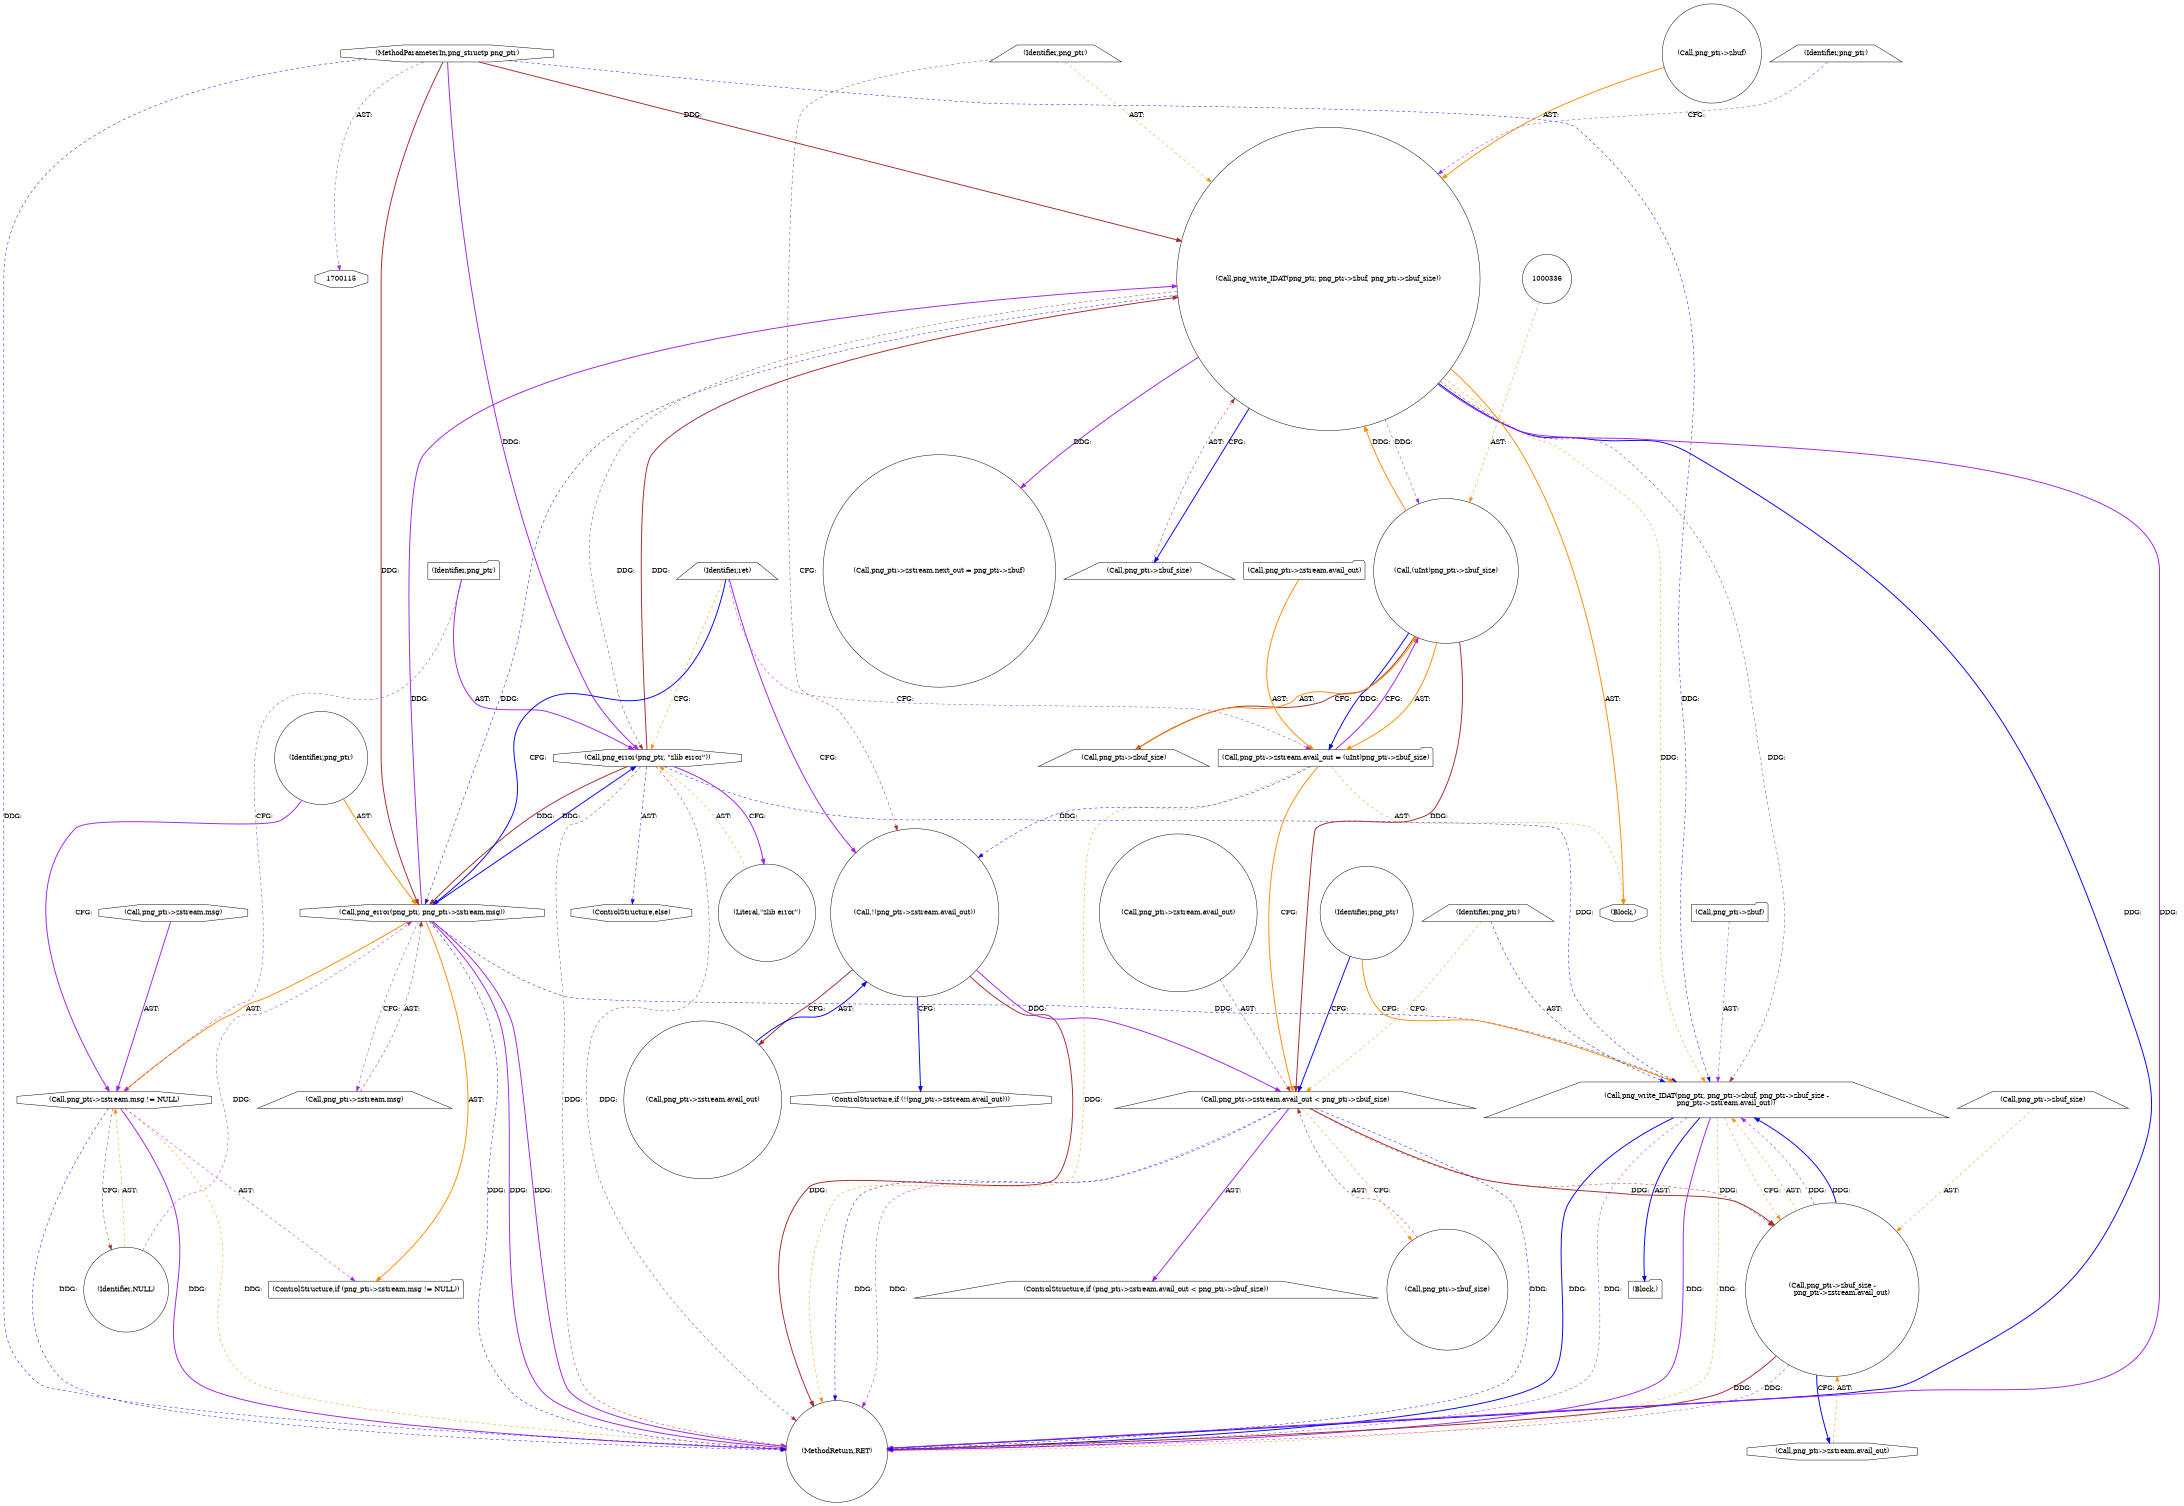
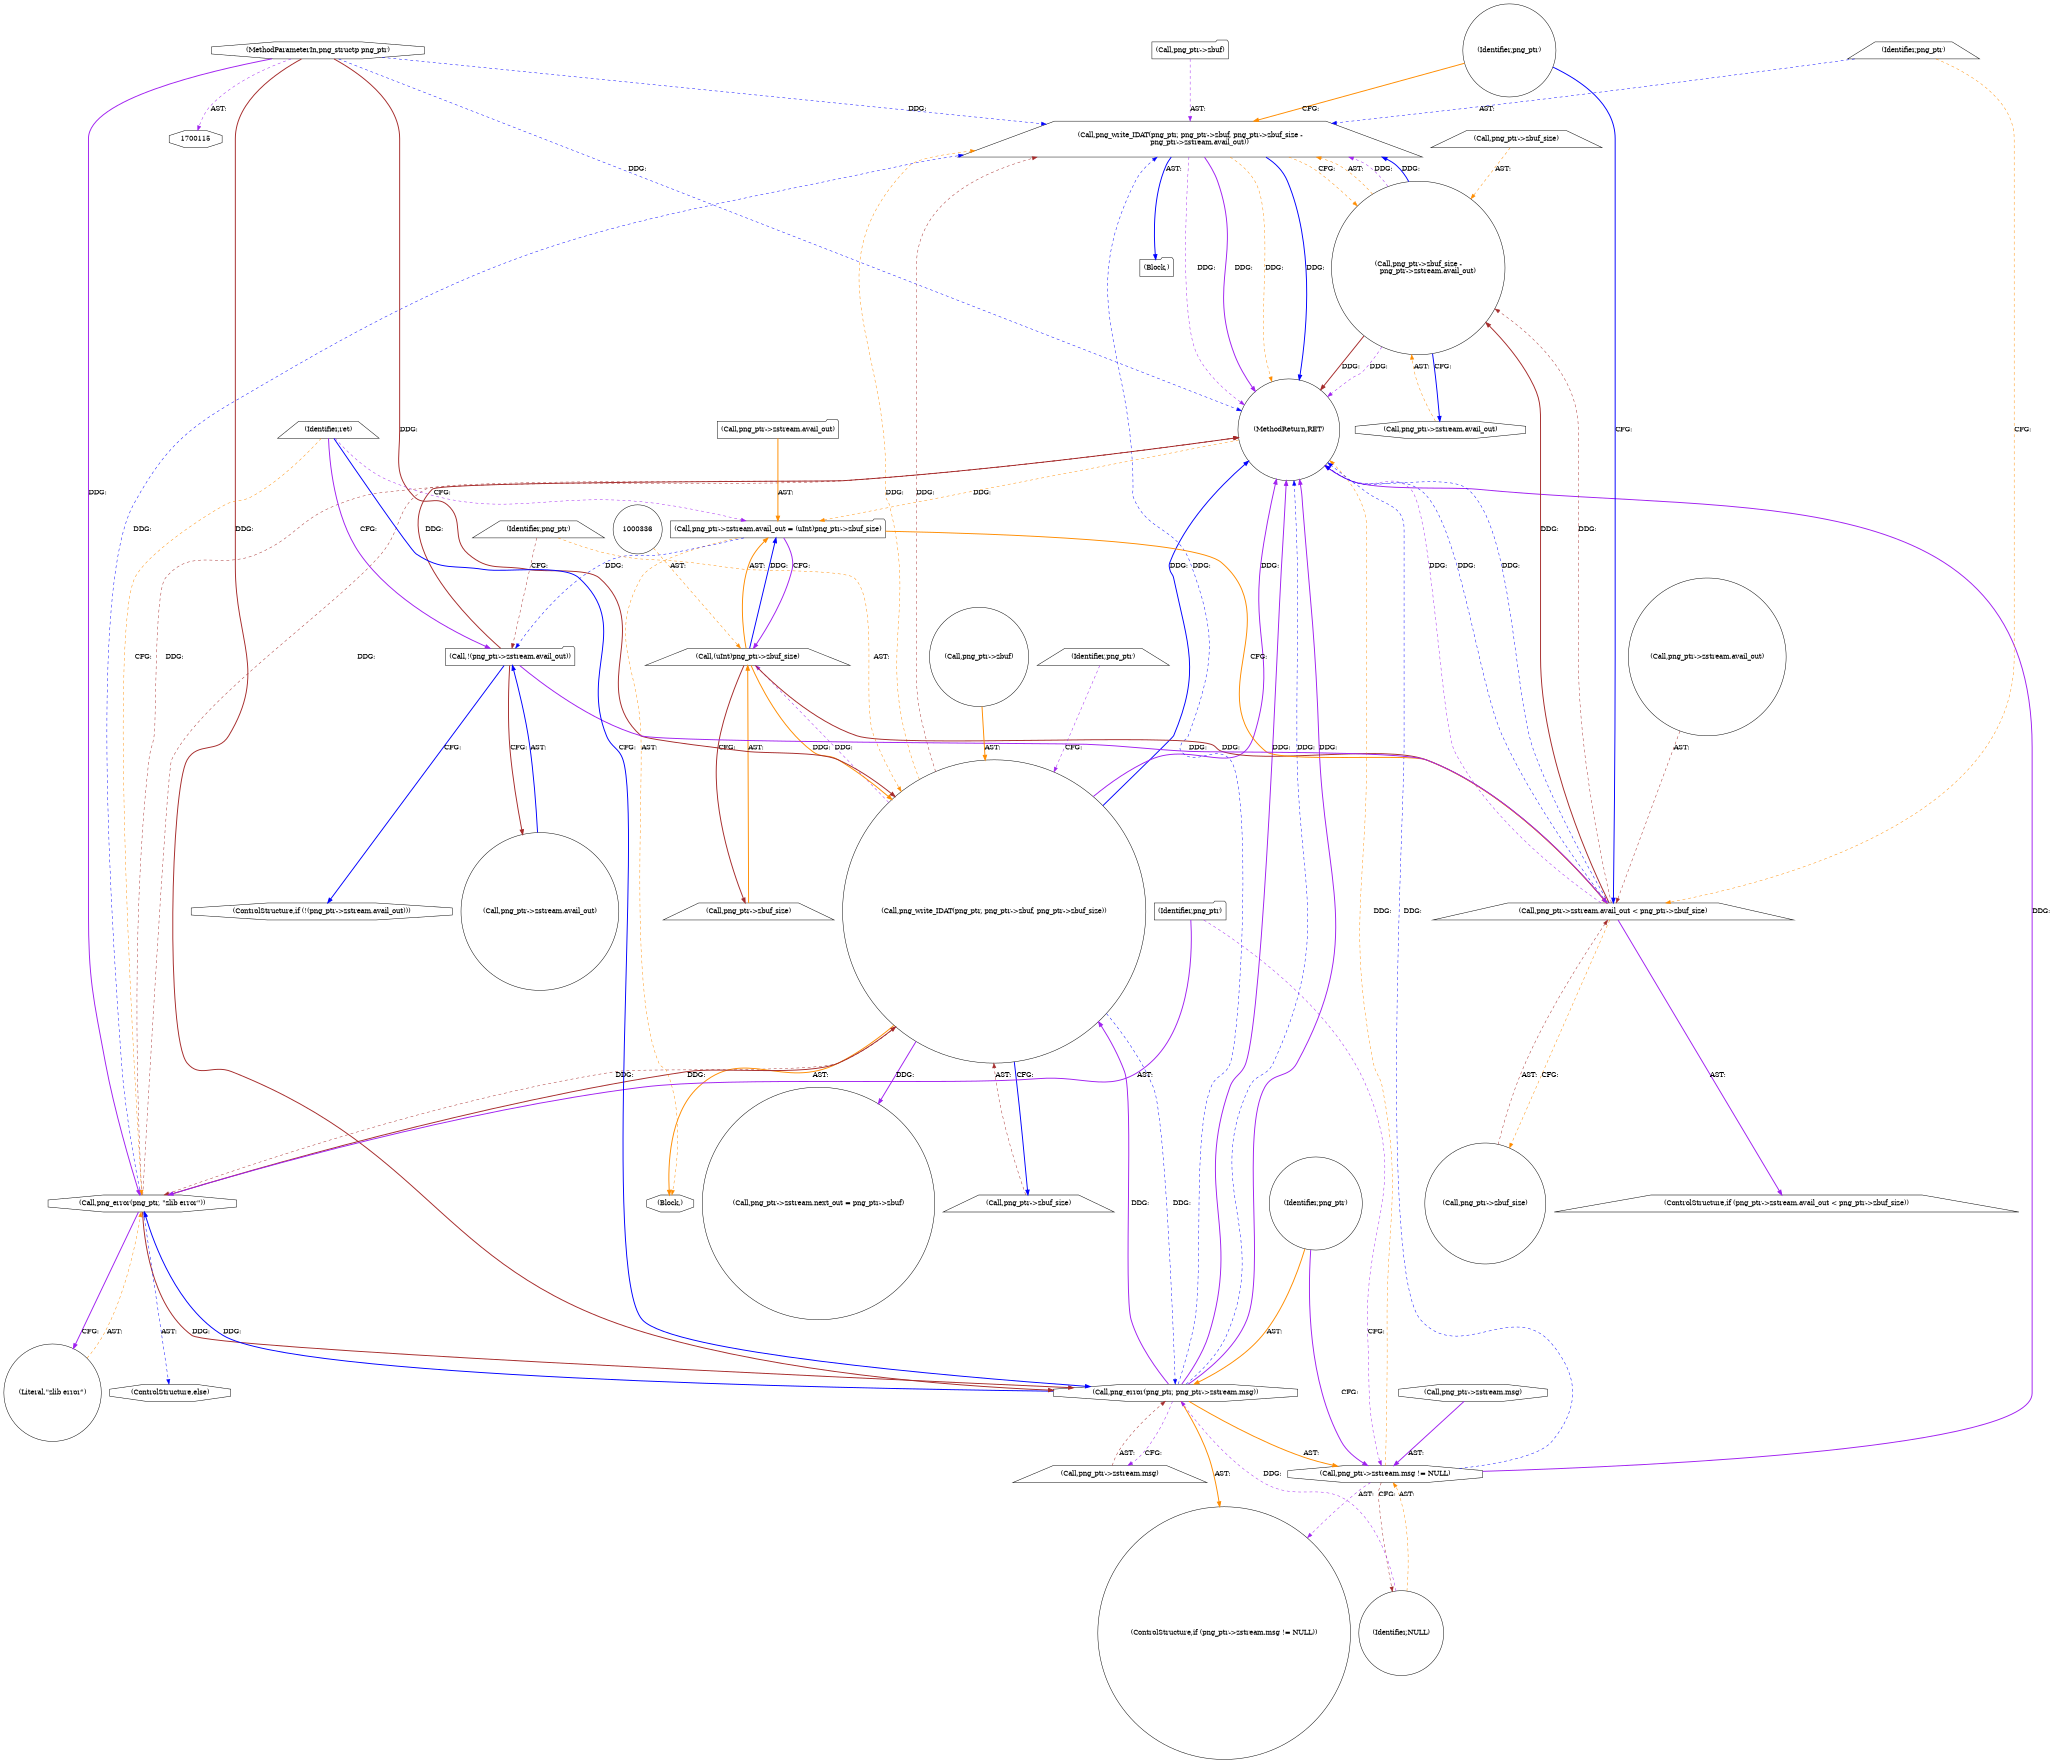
(1446, 571) -> (748, 657)
(915, 913) -> (510, 657)
(1083, 1112) -> (1032, 480)
(366, 1290) -> (1224, 1633)
